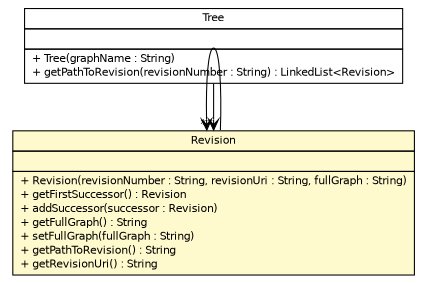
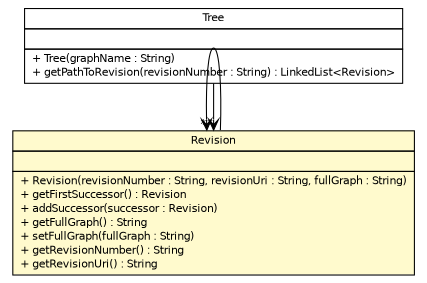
(98, 250) -> (103, 250)
